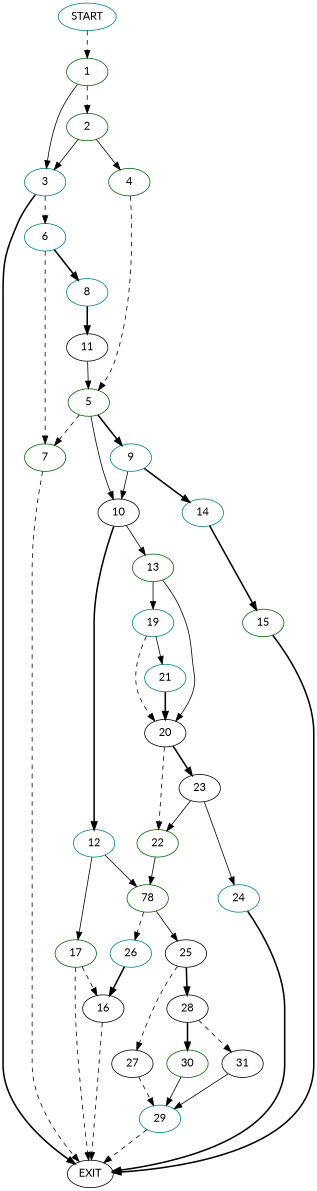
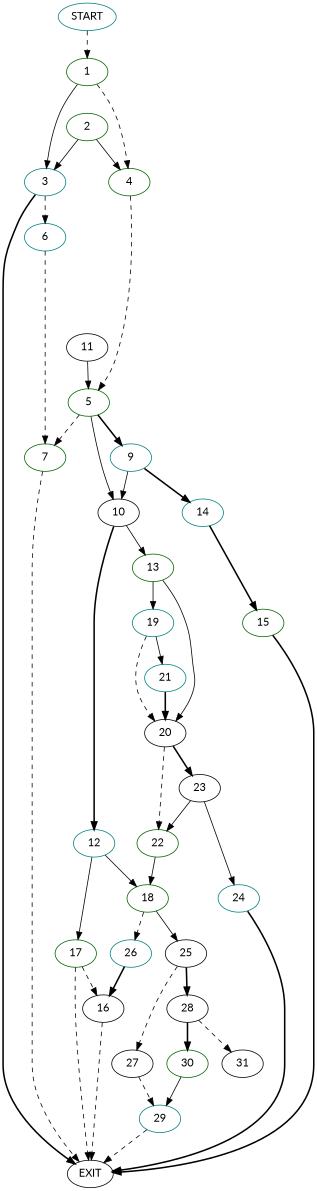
(87, 96) -> (118, 120)
(87, 292) -> none
(148, 898) -> (148, 898)
(204, 1089) -> none
